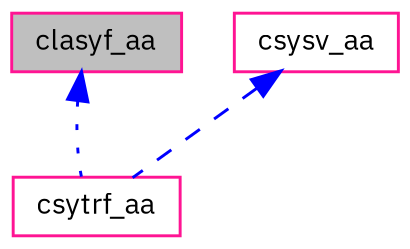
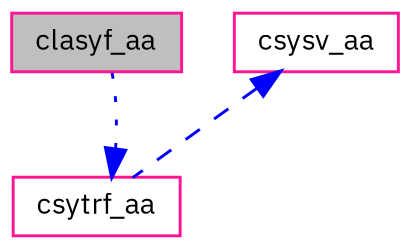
(77, 139) -> (116, 110)
